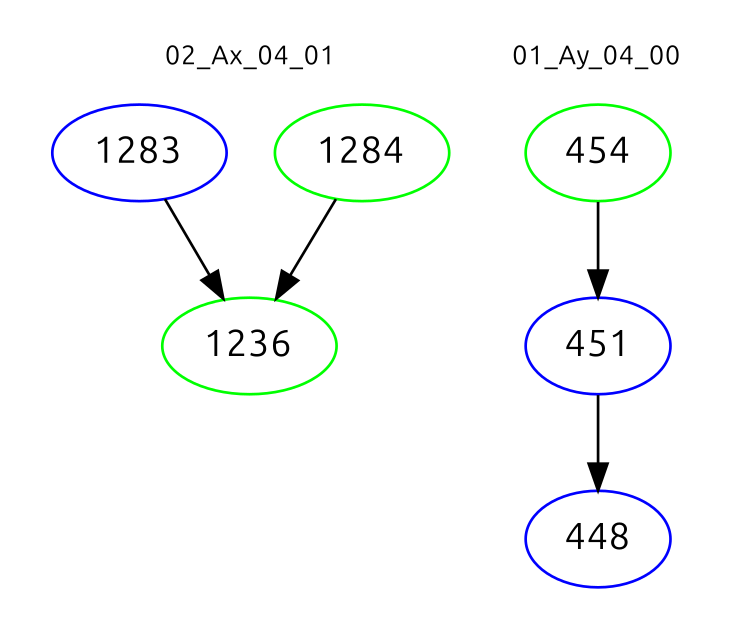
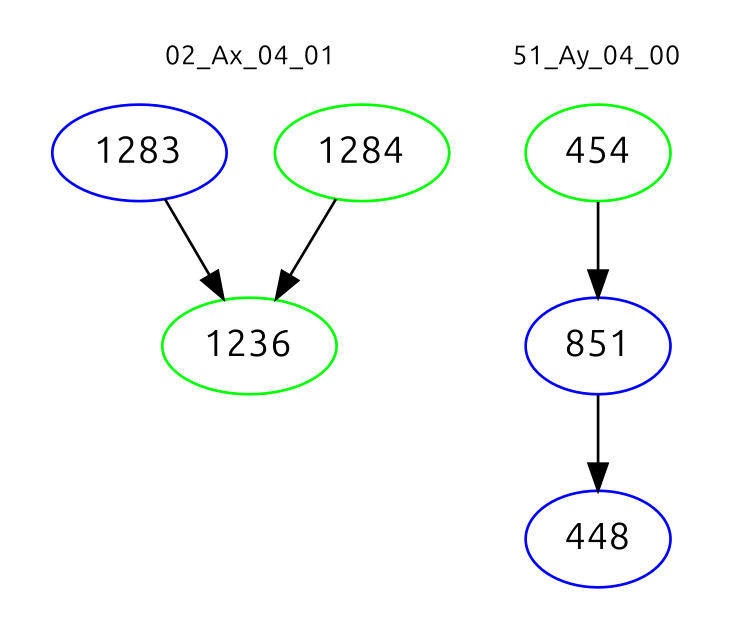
(598, 58) -> (598, 58)
(598, 346) -> (598, 346)
